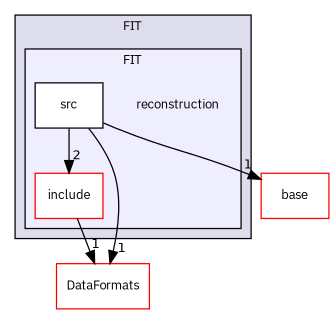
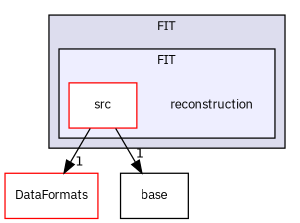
(69, 105) -> (103, 105)
(69, 196) -> none
(295, 196) -> (154, 196)
